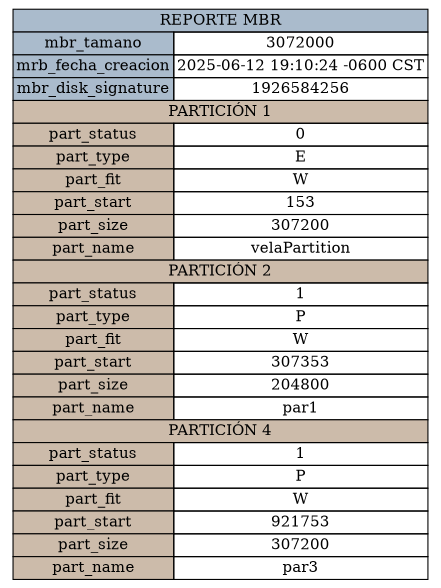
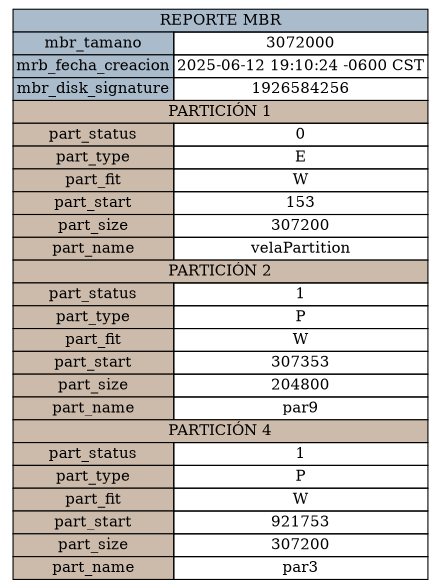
(301, 408) -> (301, 408)
